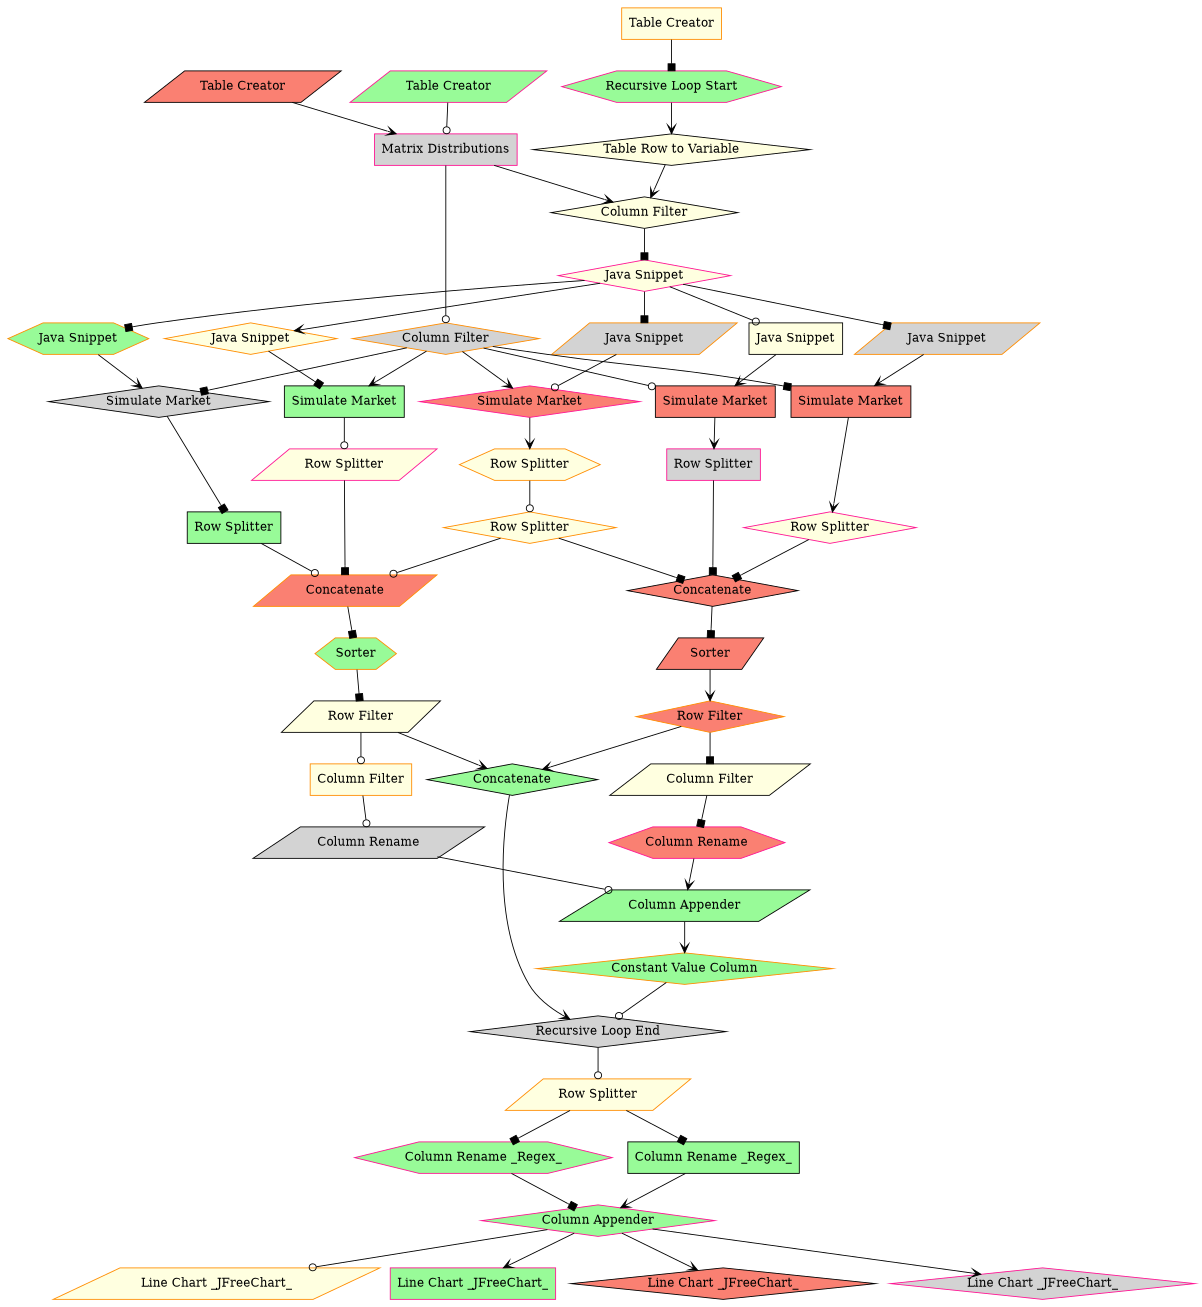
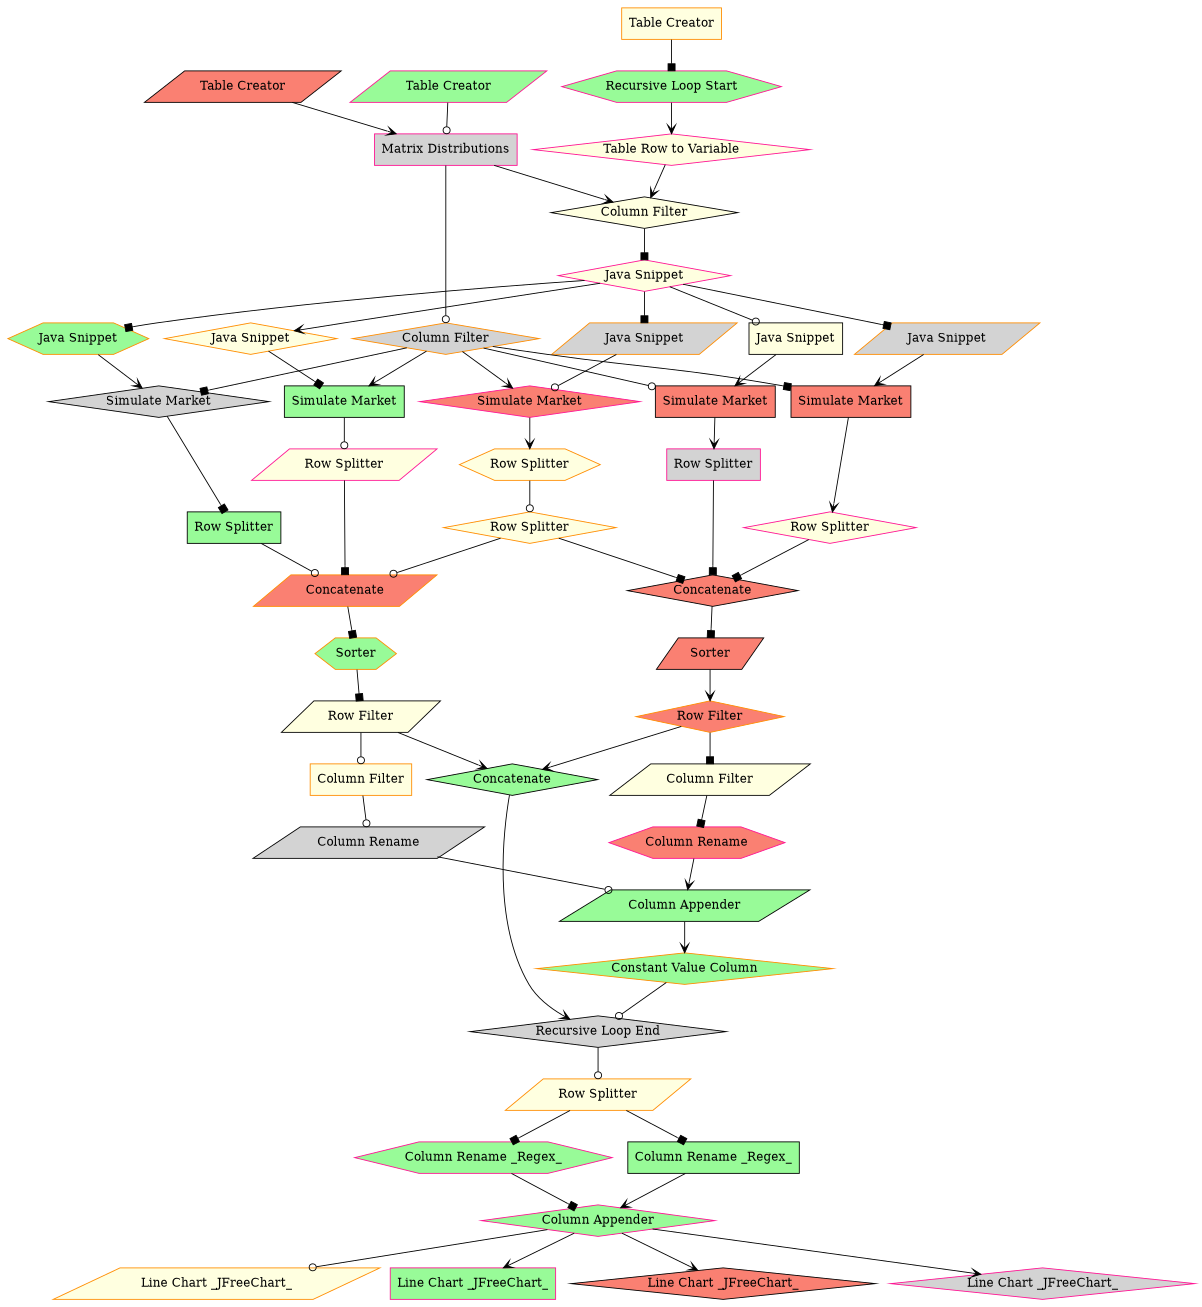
(672, 150) -> (672, 150)
